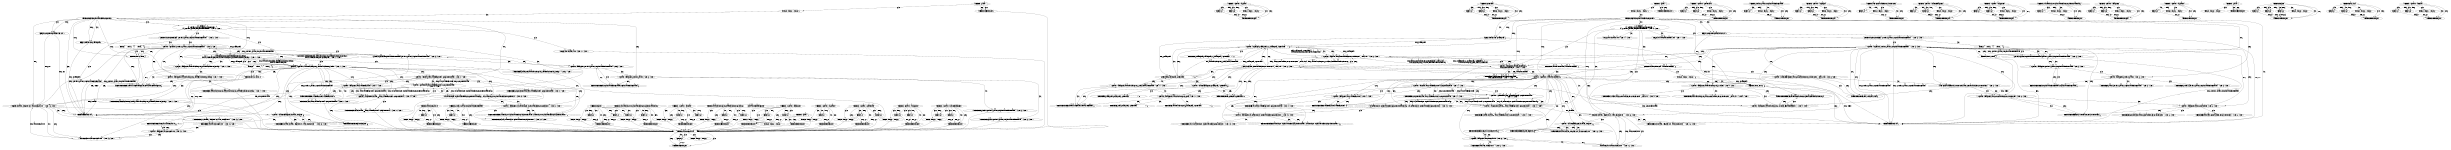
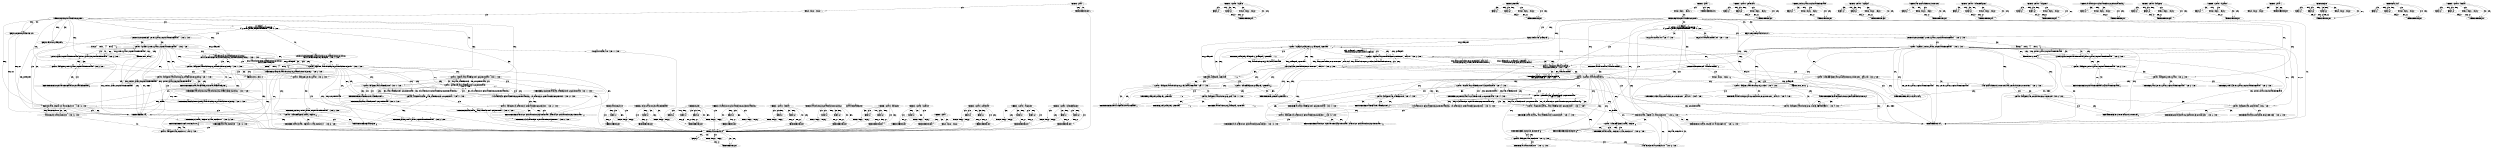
(142, 137) -> none
